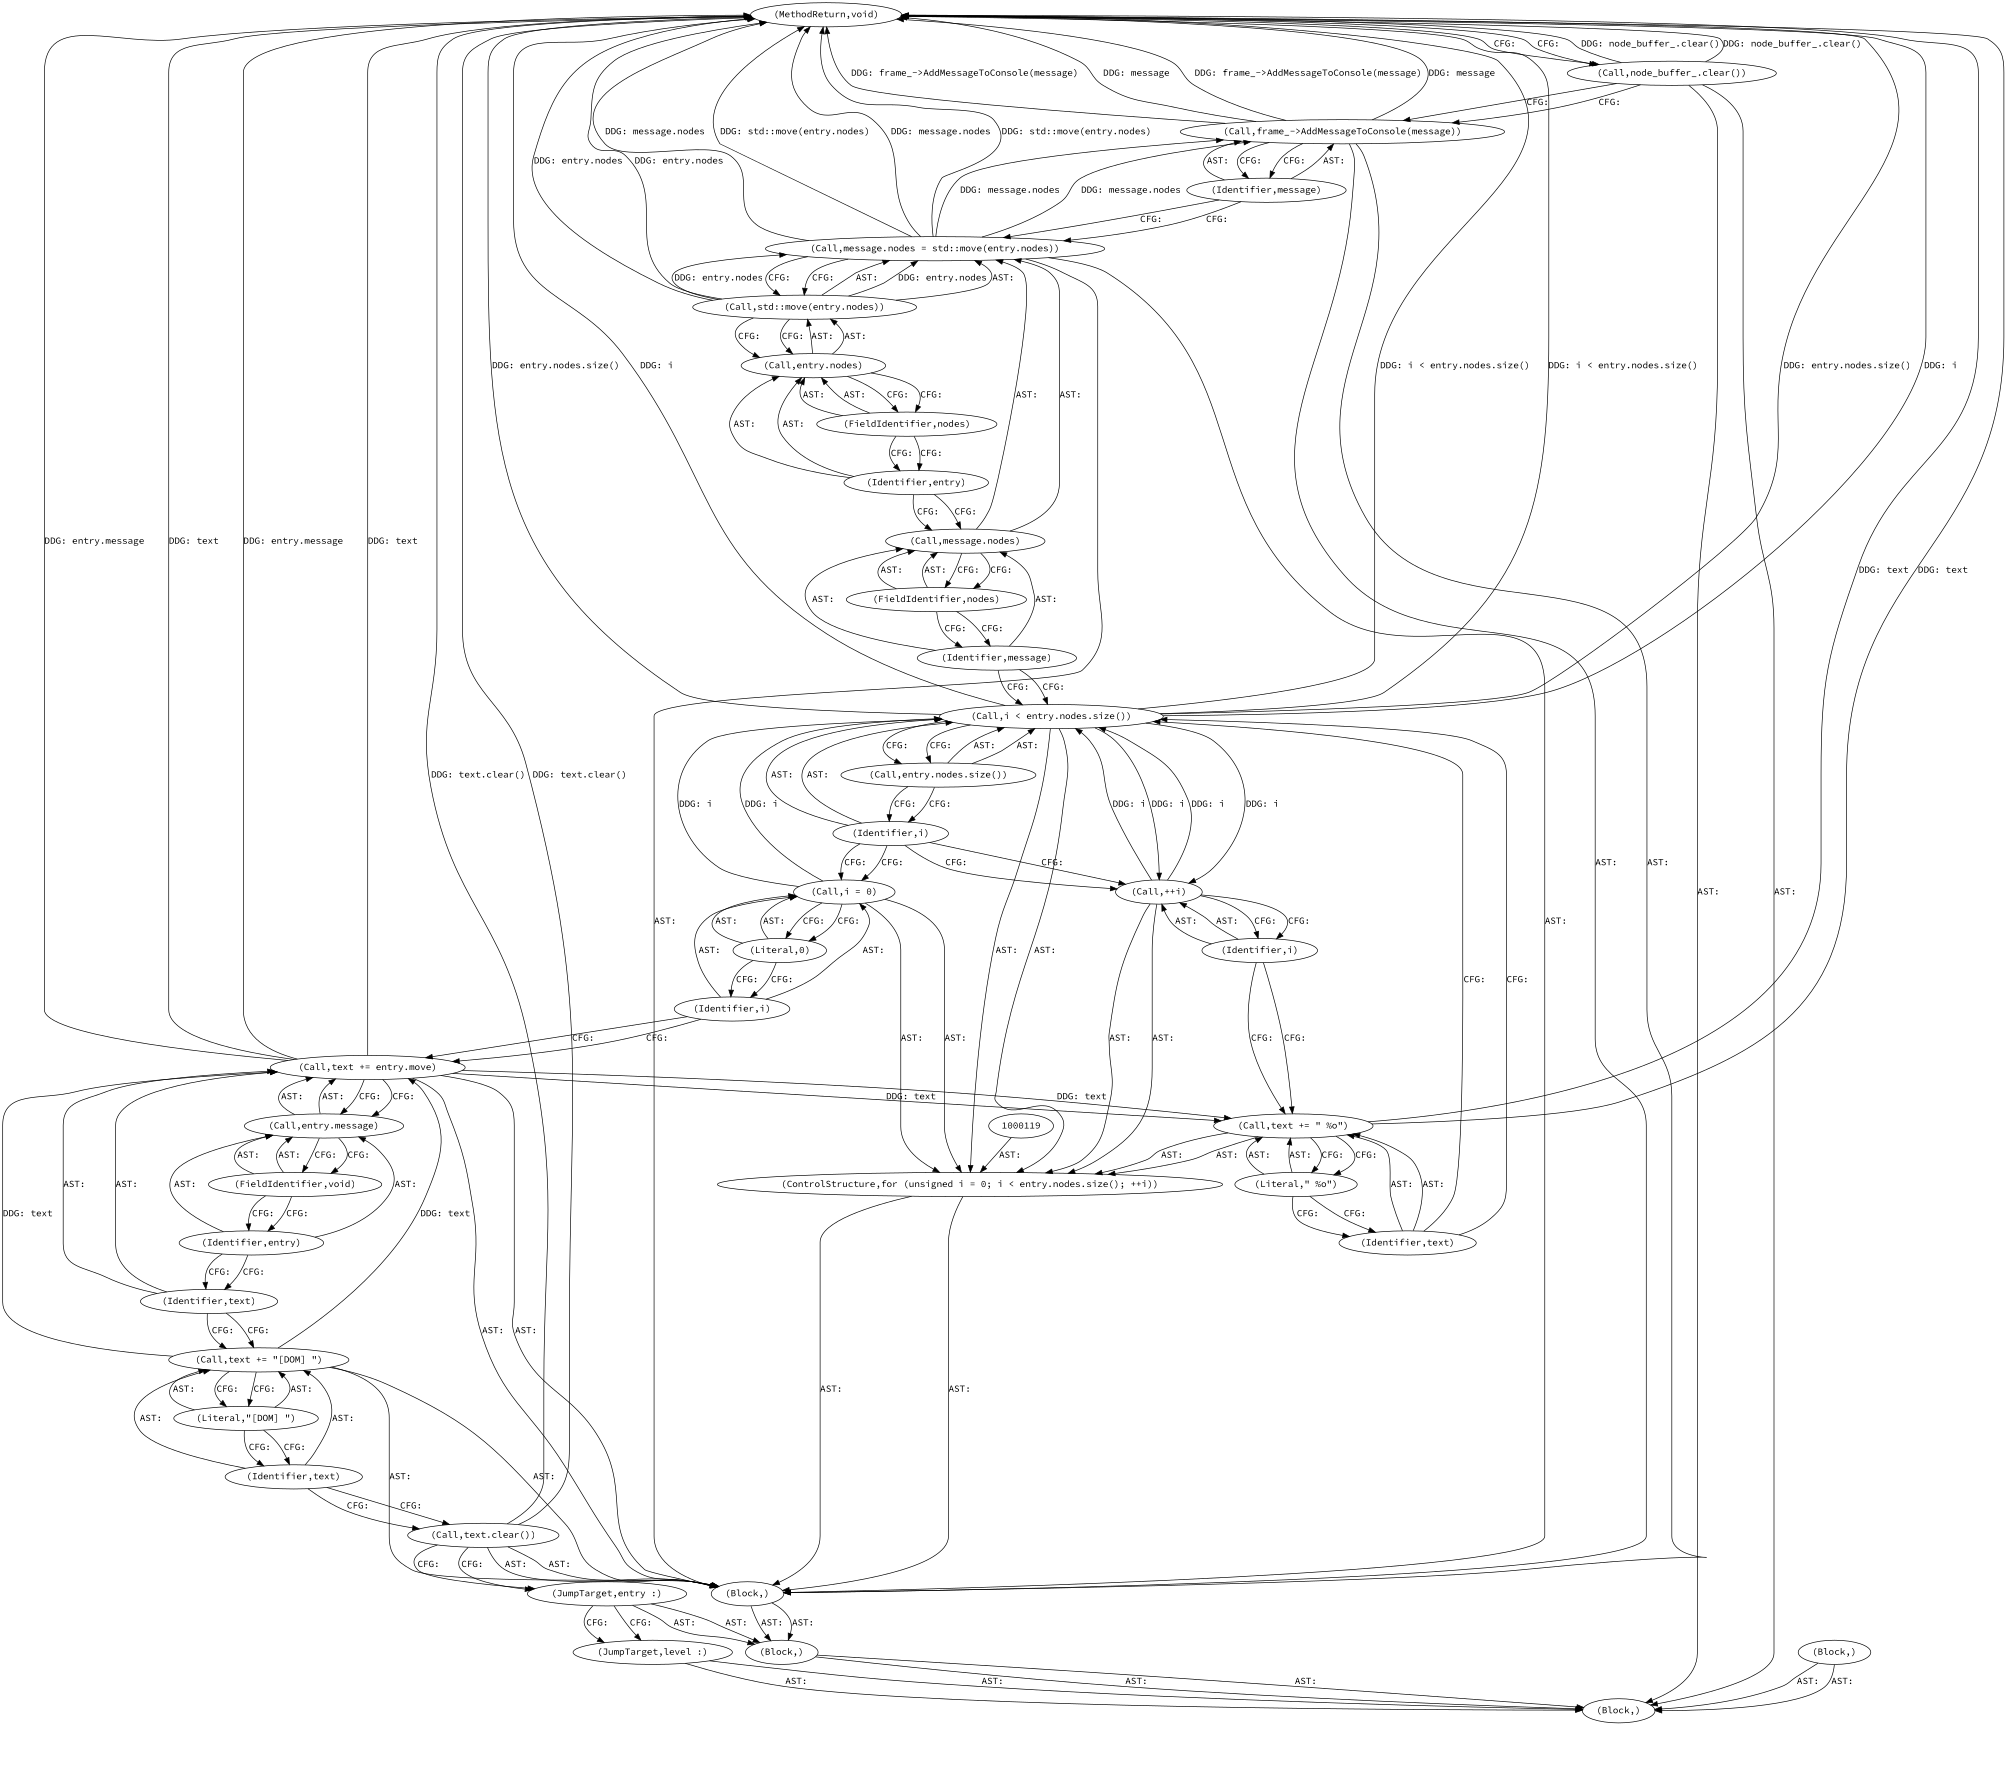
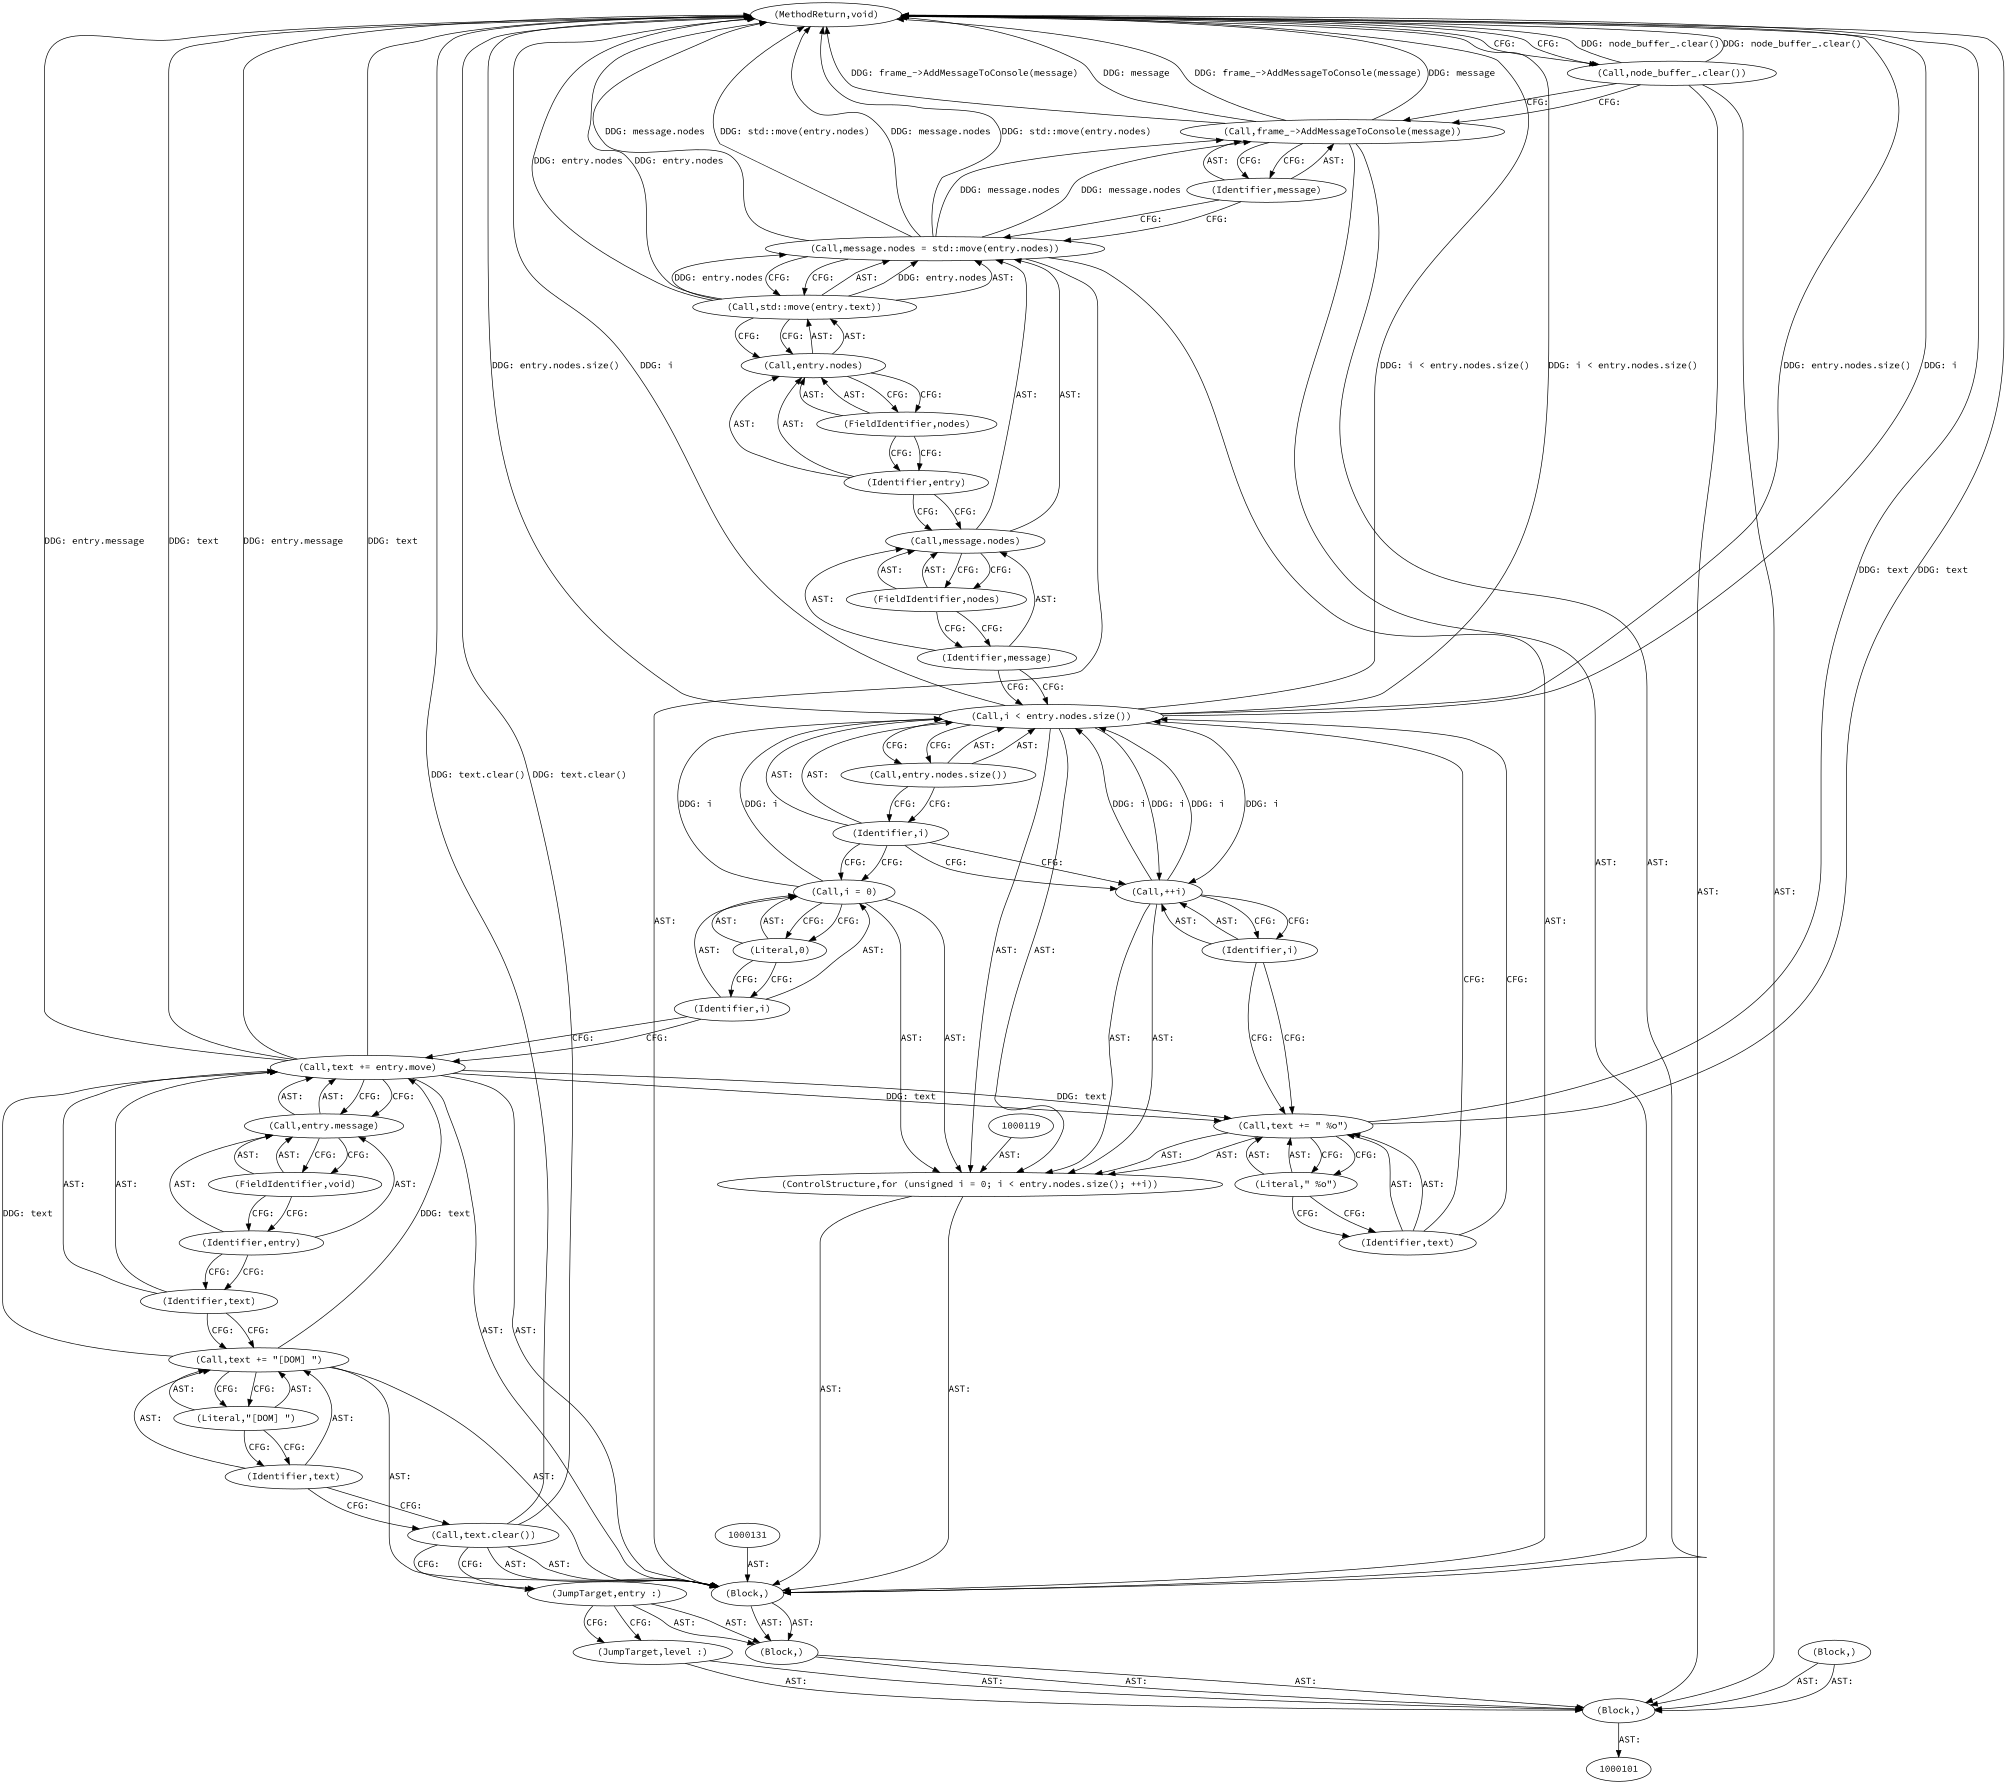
(805, 307) -> (805, 307)
none -> (748, 1535)
none -> (1619, 1769)
